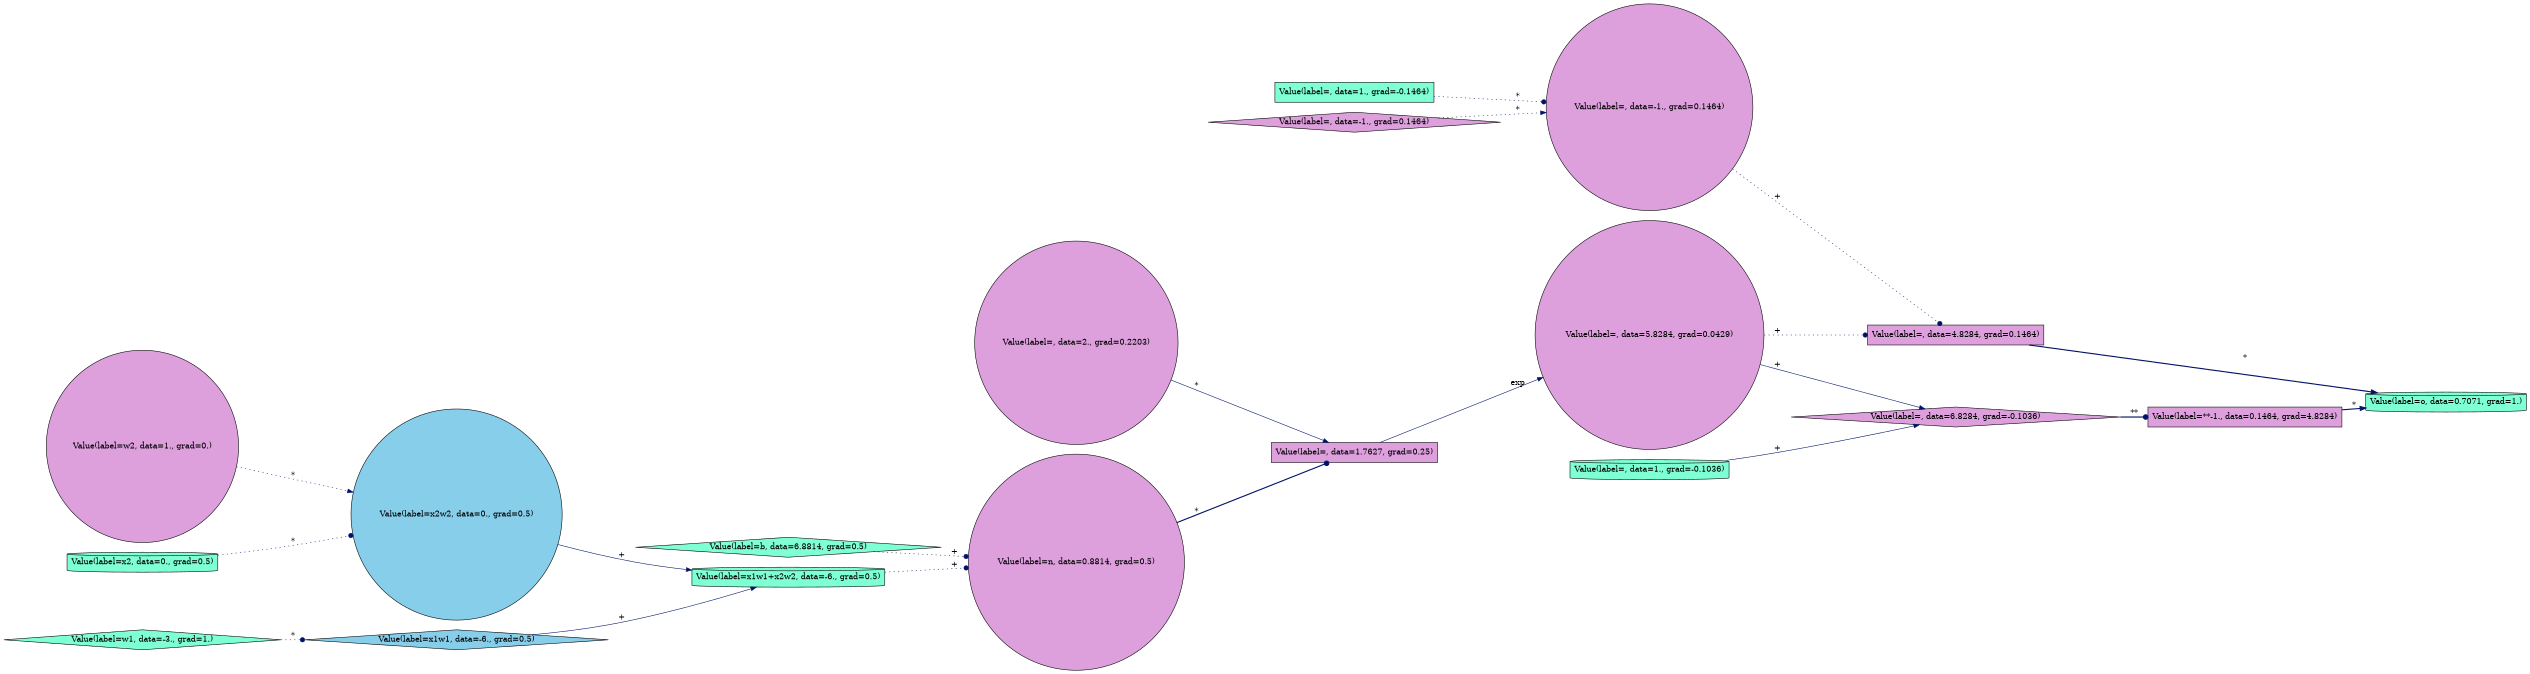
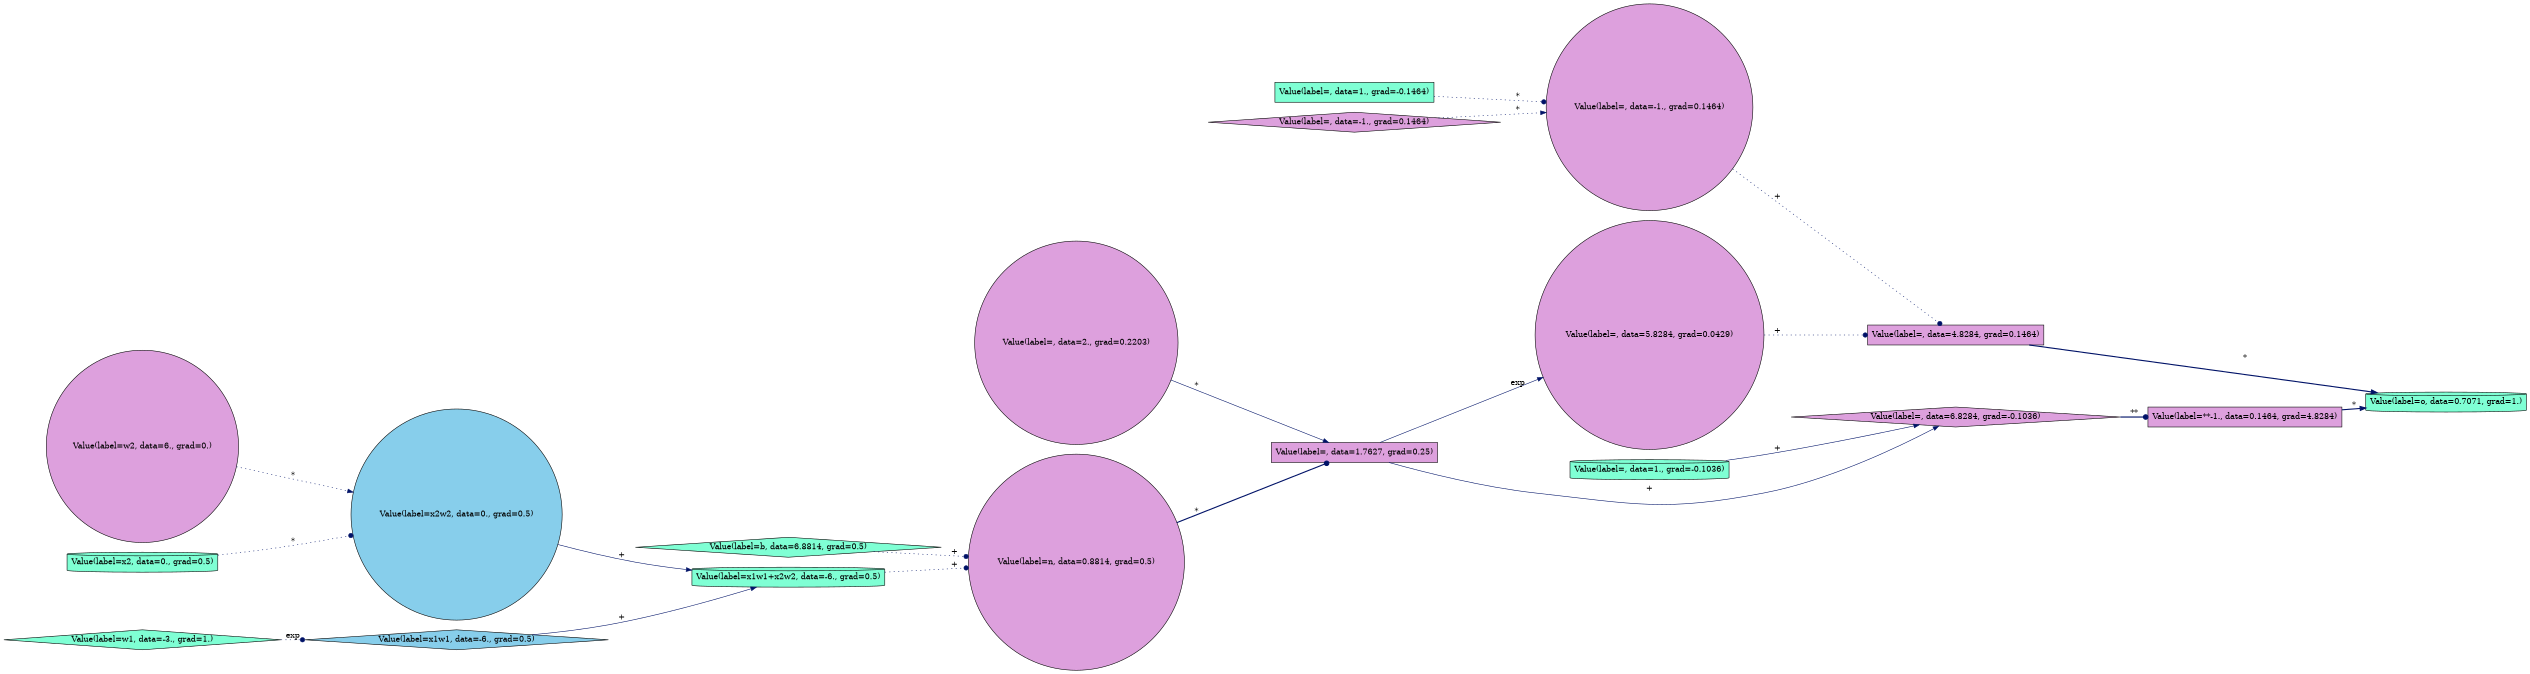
(1840, 386) -> (1666, 504)
(142, 446) -> (142, 446)
(293, 636) -> (293, 636)
